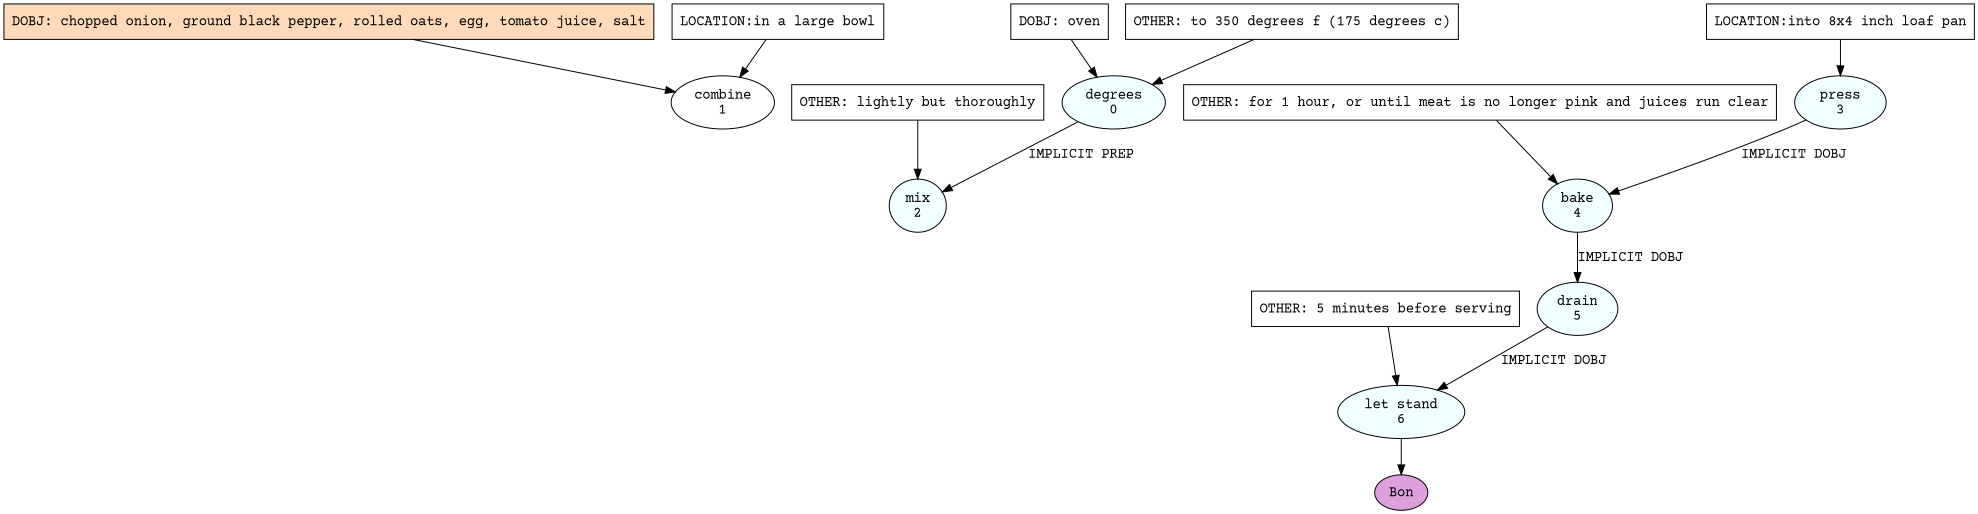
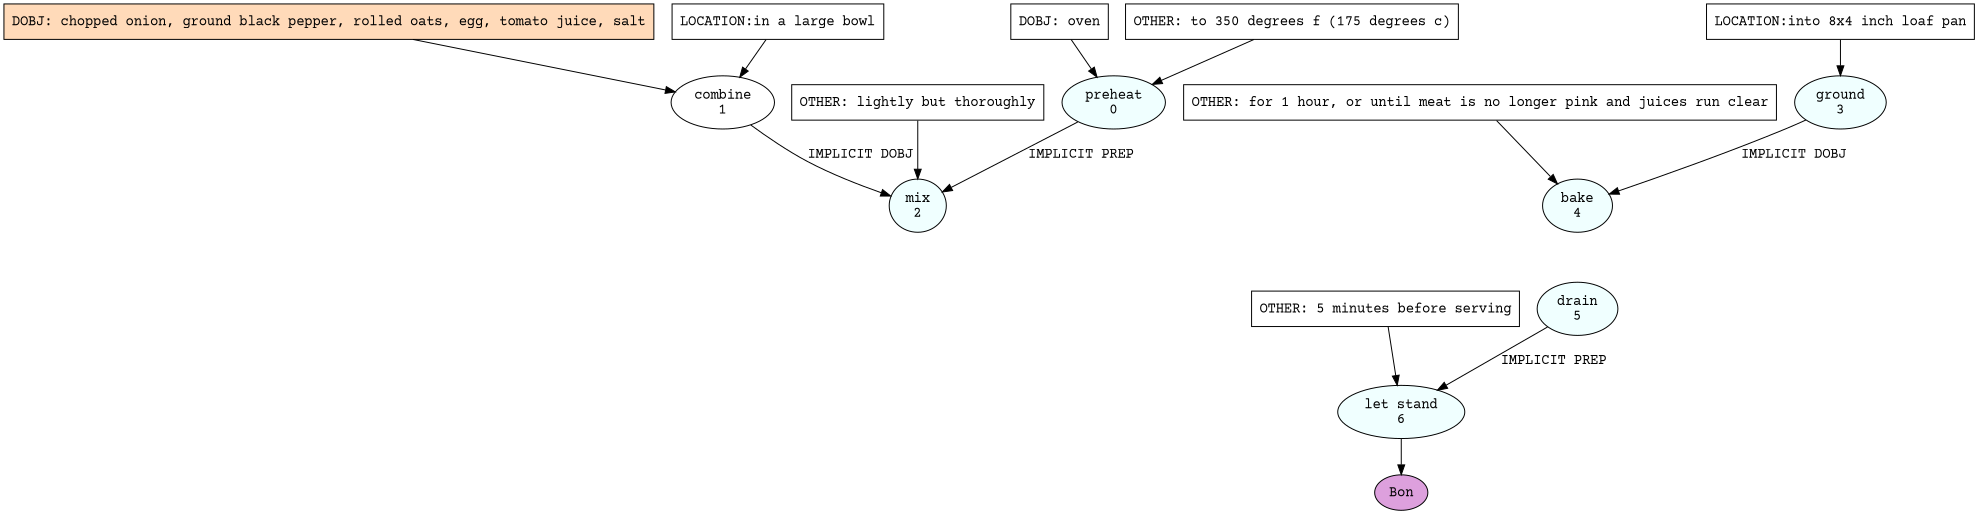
(1114, 102) -> (1114, 102)
(1840, 102) -> (1840, 102)
none -> (813, 164)
(1578, 252) -> none
(1554, 360) -> (1554, 360)
